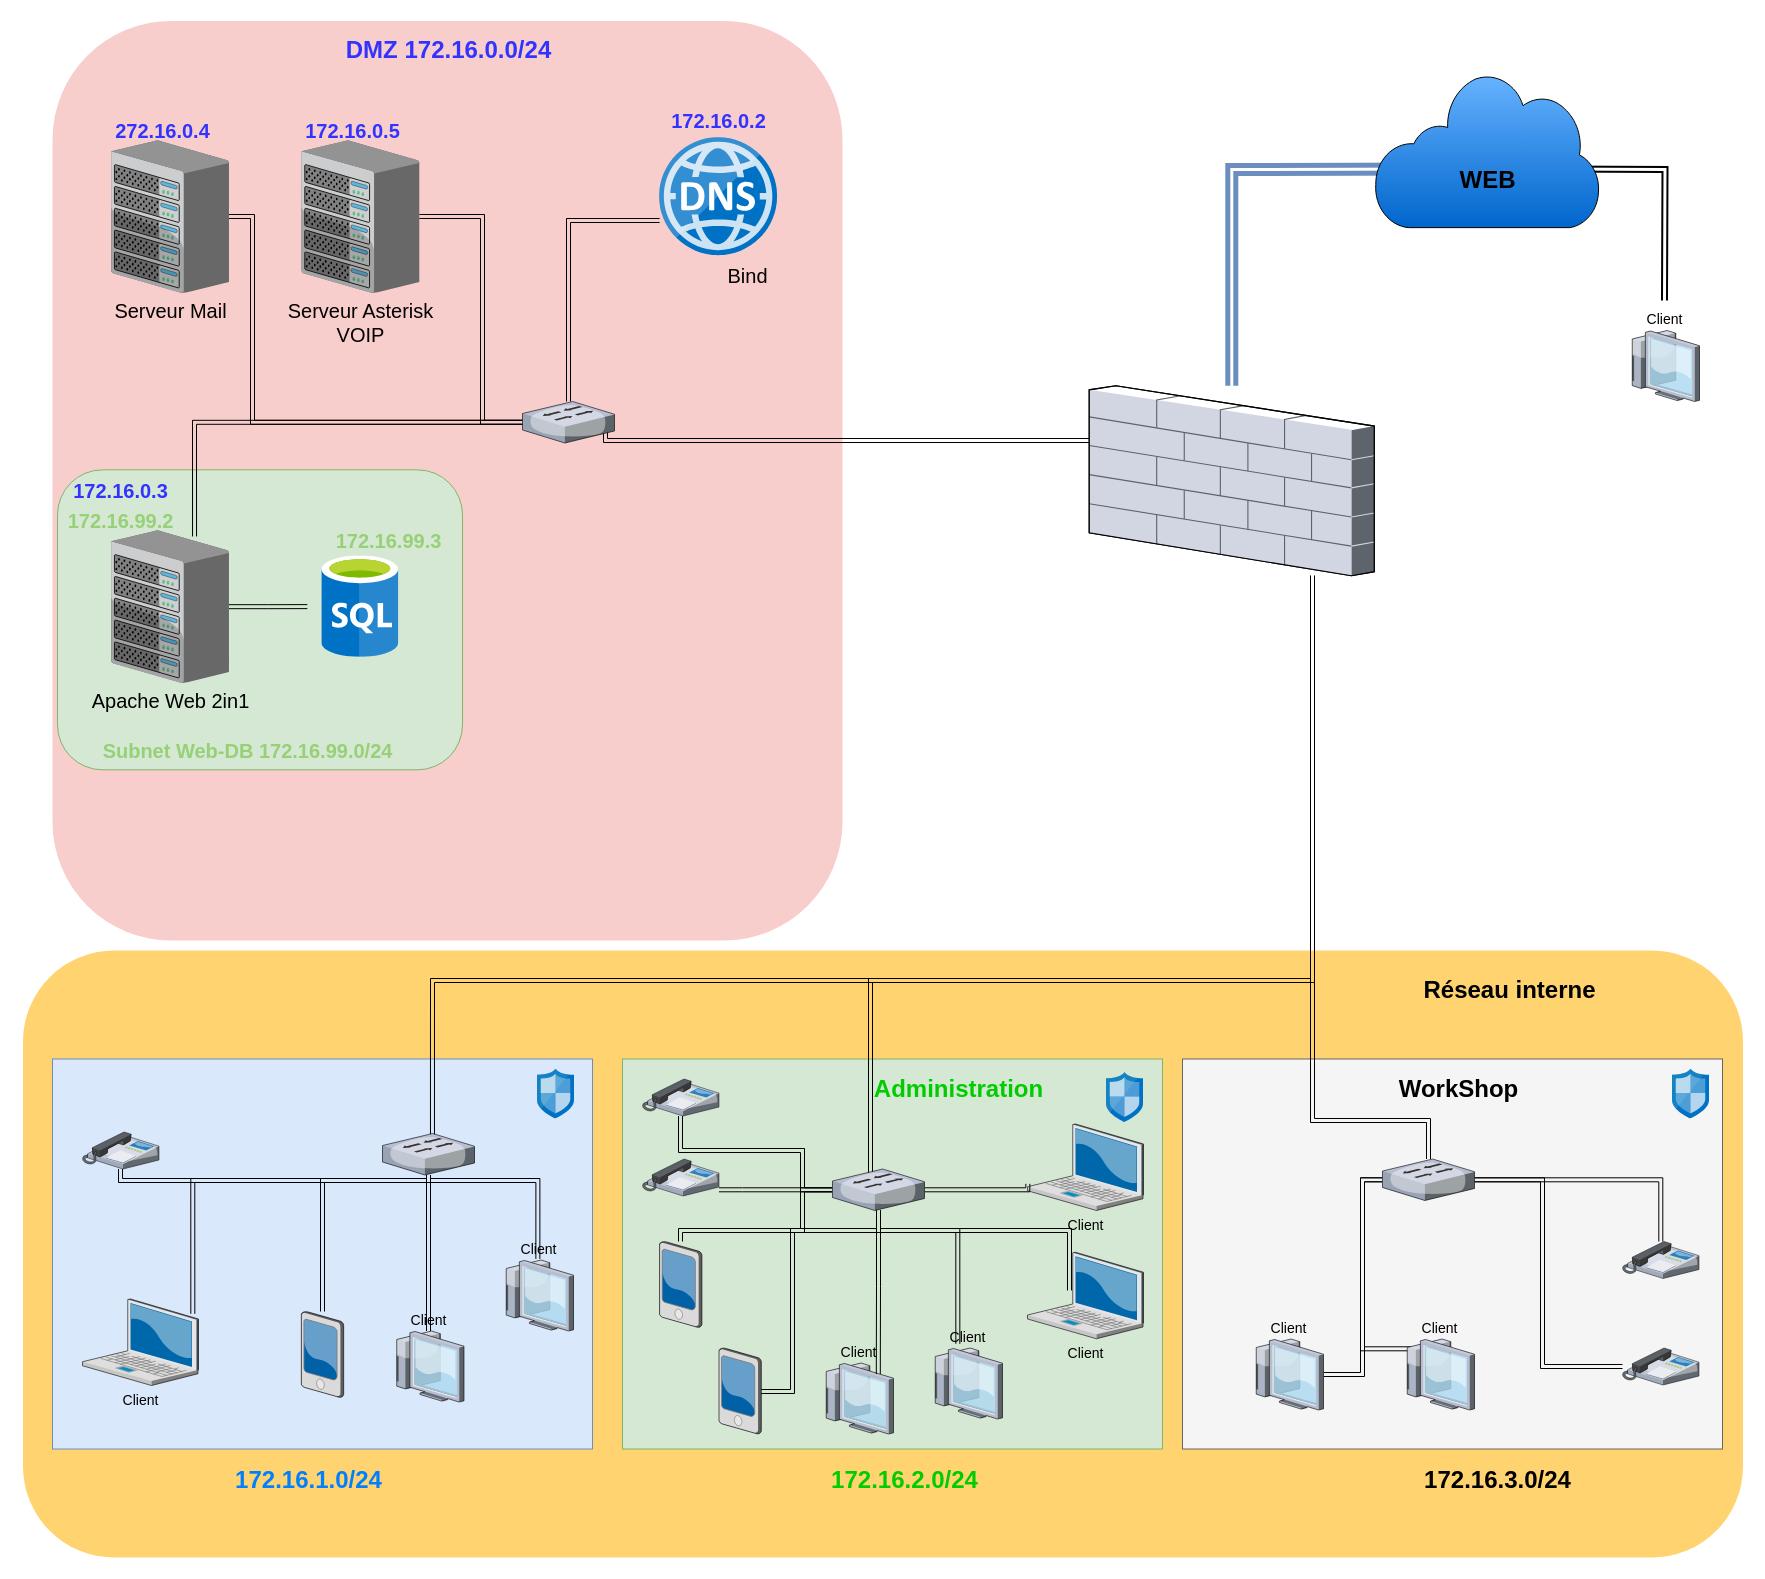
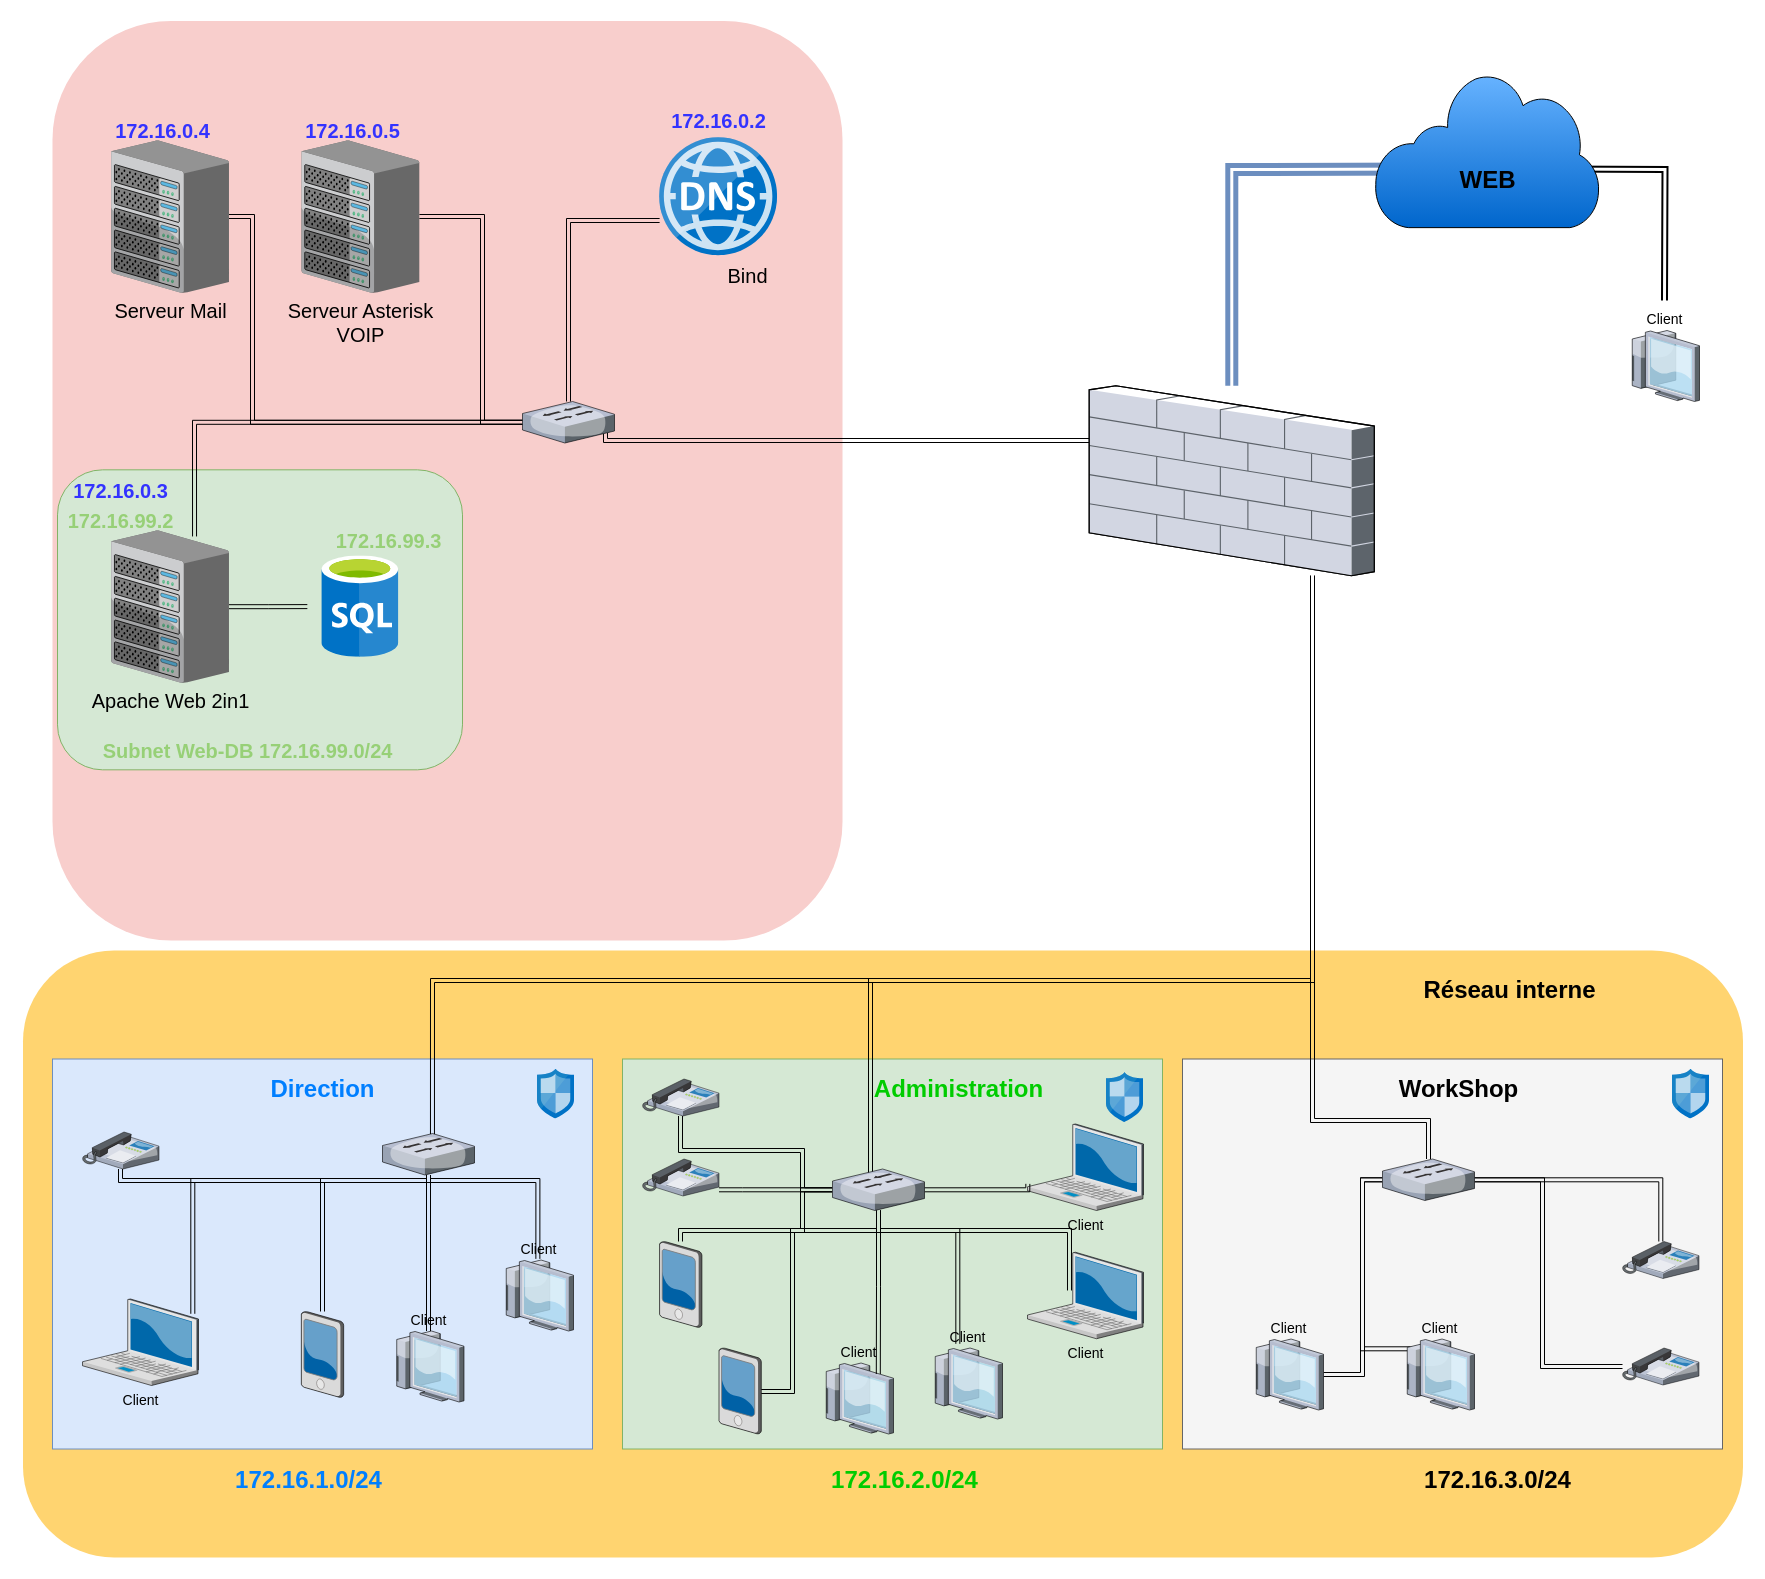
(448, 51) -> none
(163, 131) -> (163, 131)
none -> (323, 1089)
